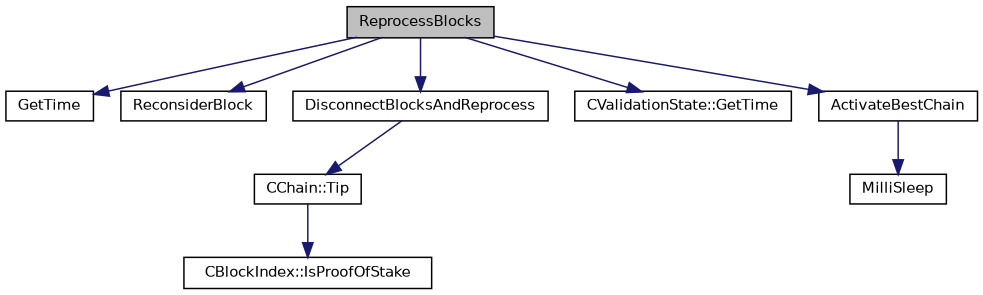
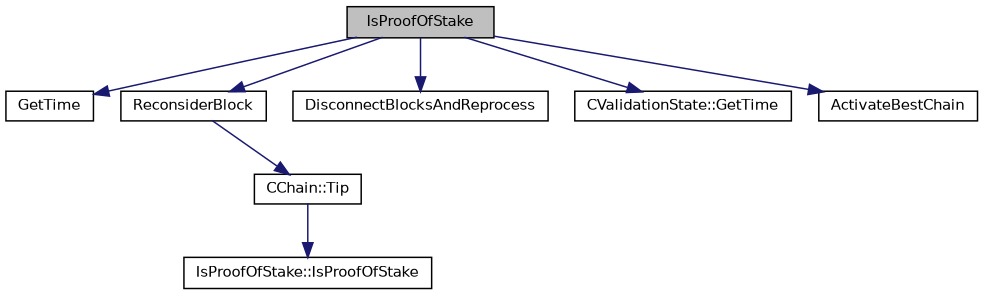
(421, 22) -> (421, 22)
(371, 143) -> (244, 143)
(898, 189) -> none
(308, 273) -> (308, 273)
